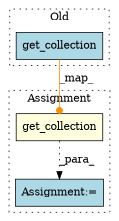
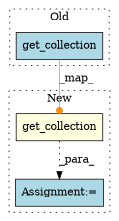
(59, 99) -> (59, 99)
